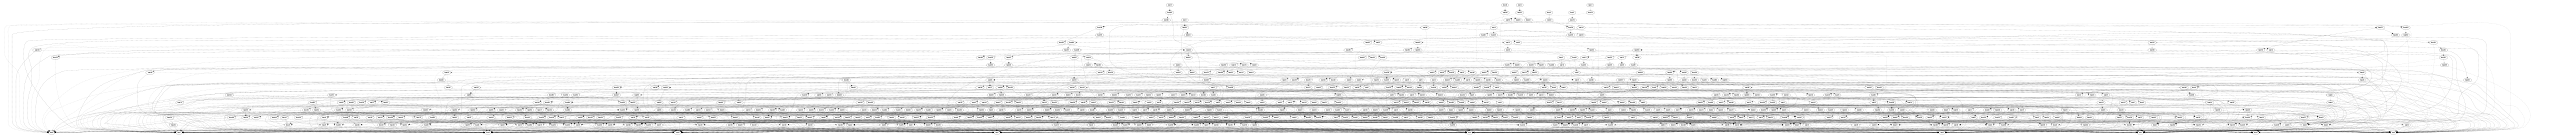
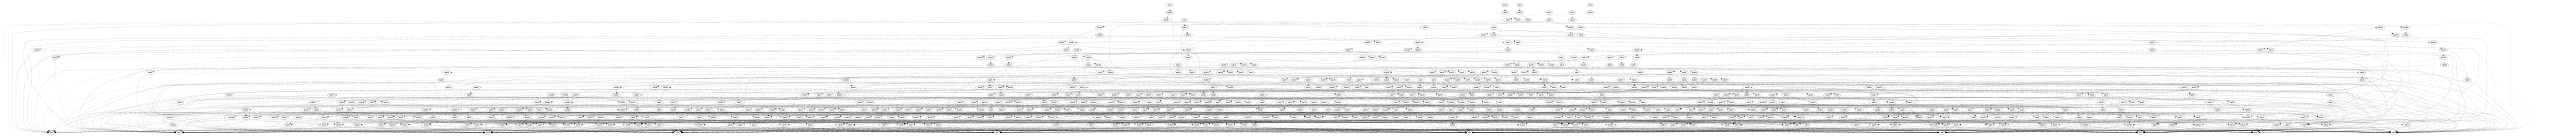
none -> (1704, 118)
